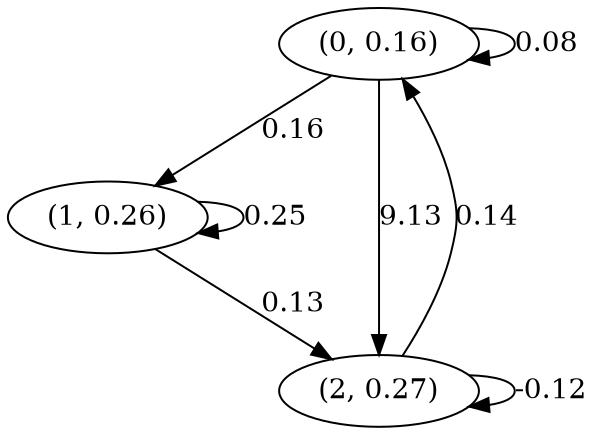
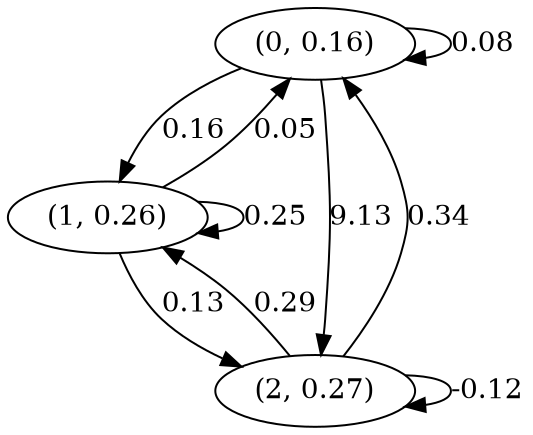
none -> (225, 146)
(487, 217) -> (439, 217)
none -> (240, 302)
